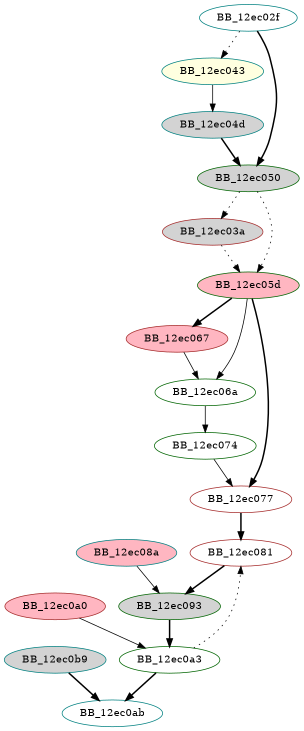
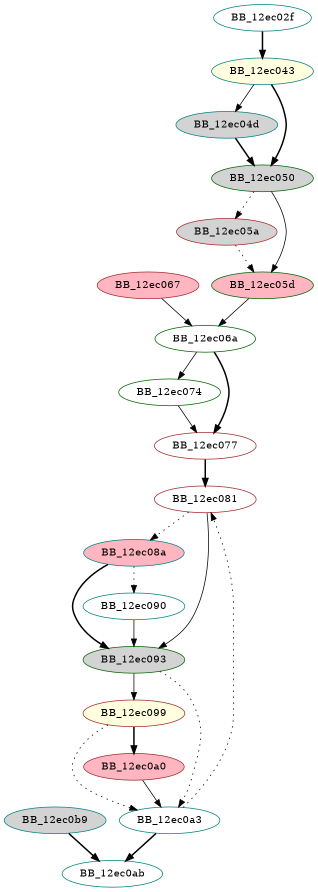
(233, 41) -> (262, 41)
(276, 94) -> (286, 121)
(272, 228) -> (286, 228)
(213, 232) -> (227, 232)
(216, 310) -> none
(268, 390) -> (229, 389)
none -> (173, 524)
(146, 577) -> (73, 603)
(208, 577) -> (204, 585)
none -> (134, 606)
(170, 629) -> (201, 730)
(170, 660) -> (170, 820)
none -> (134, 713)
